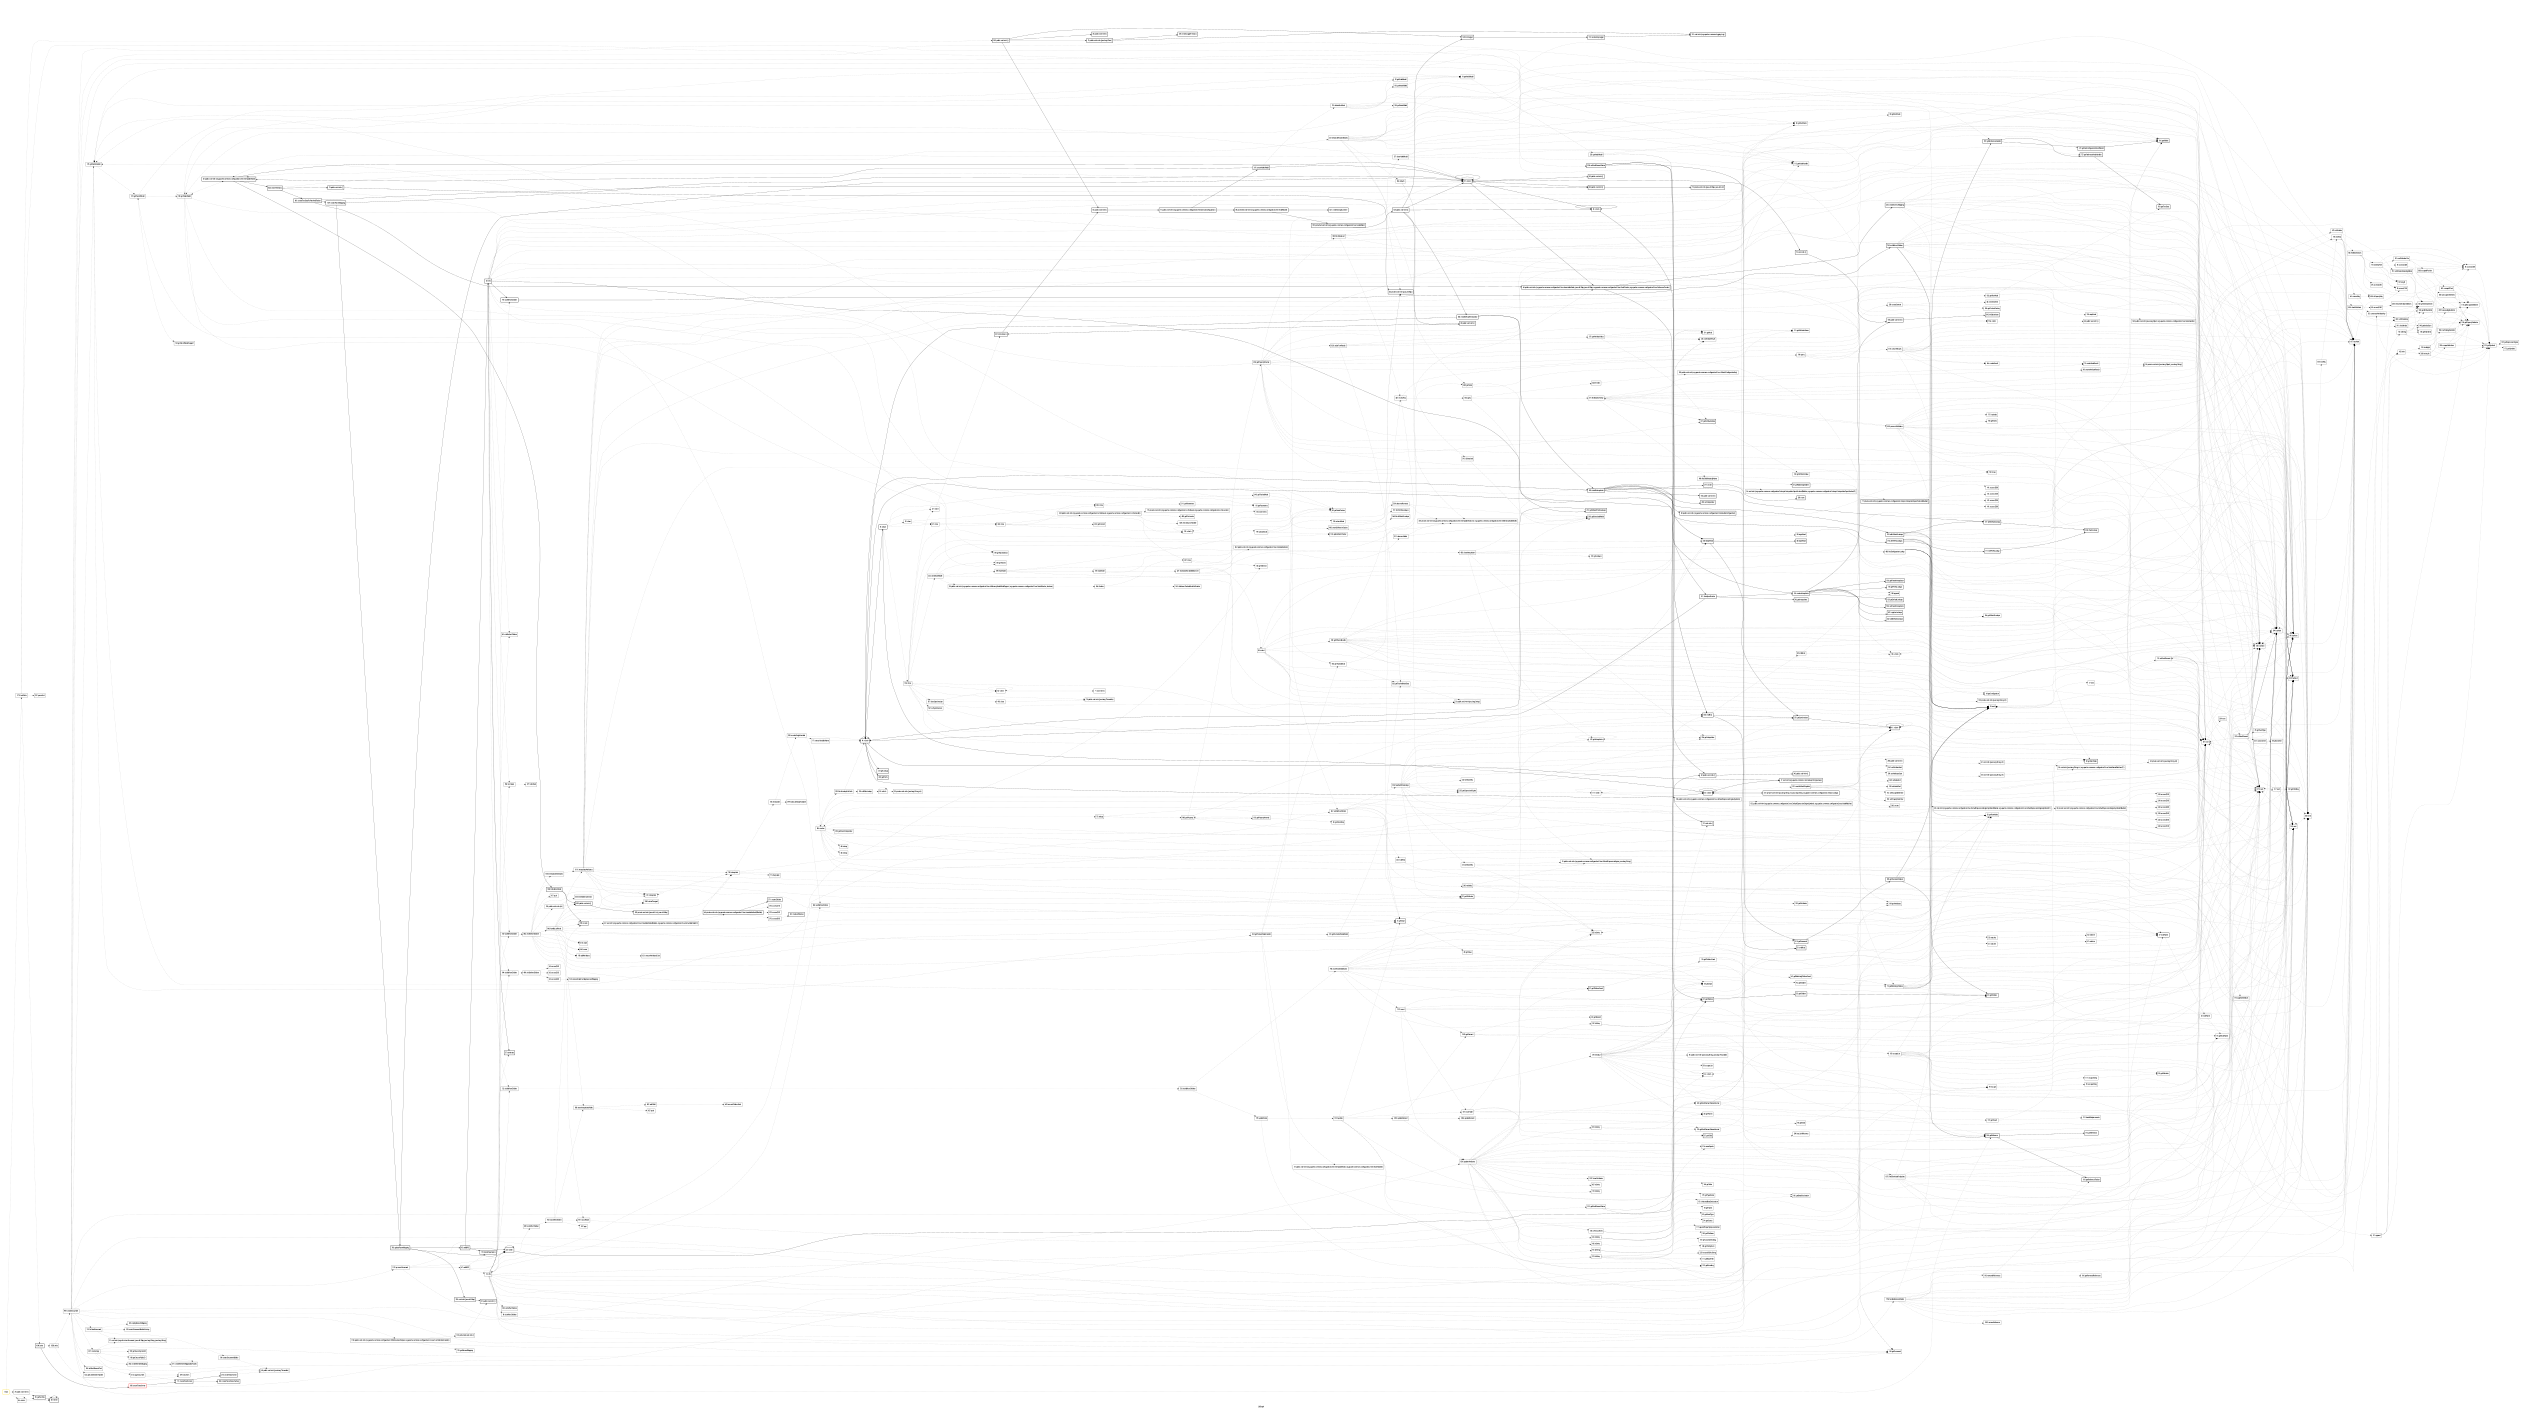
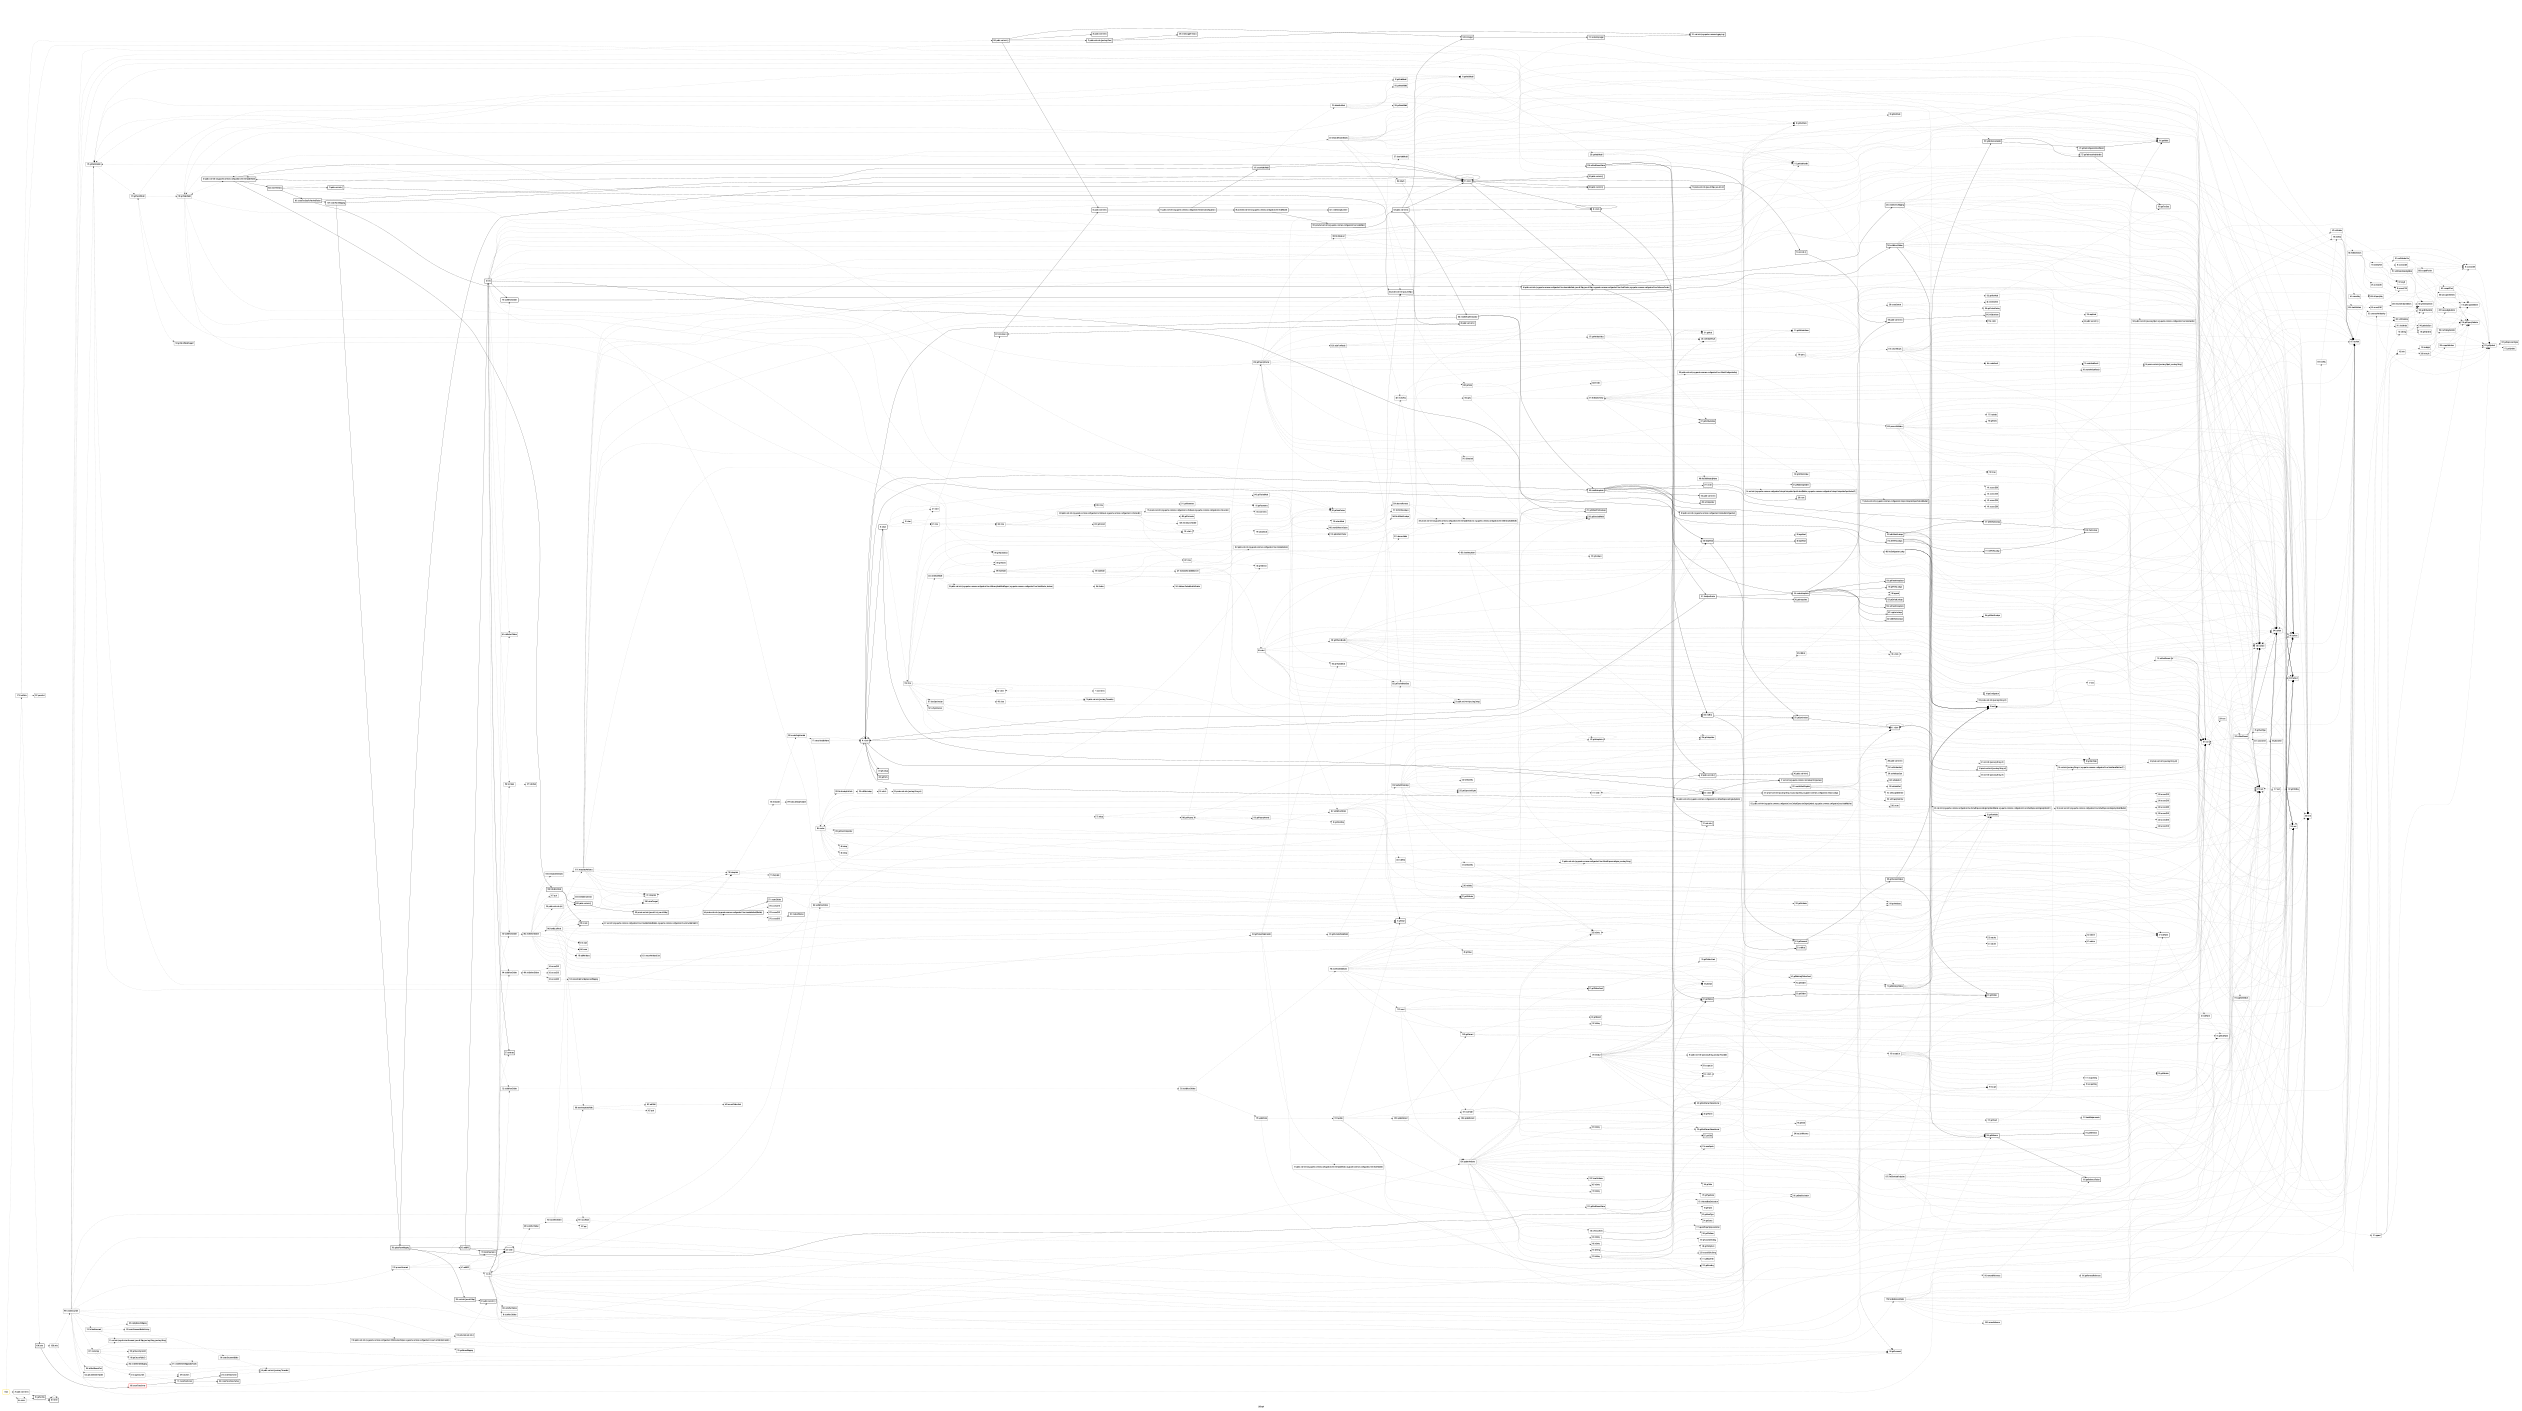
none -> (1992, 769)
